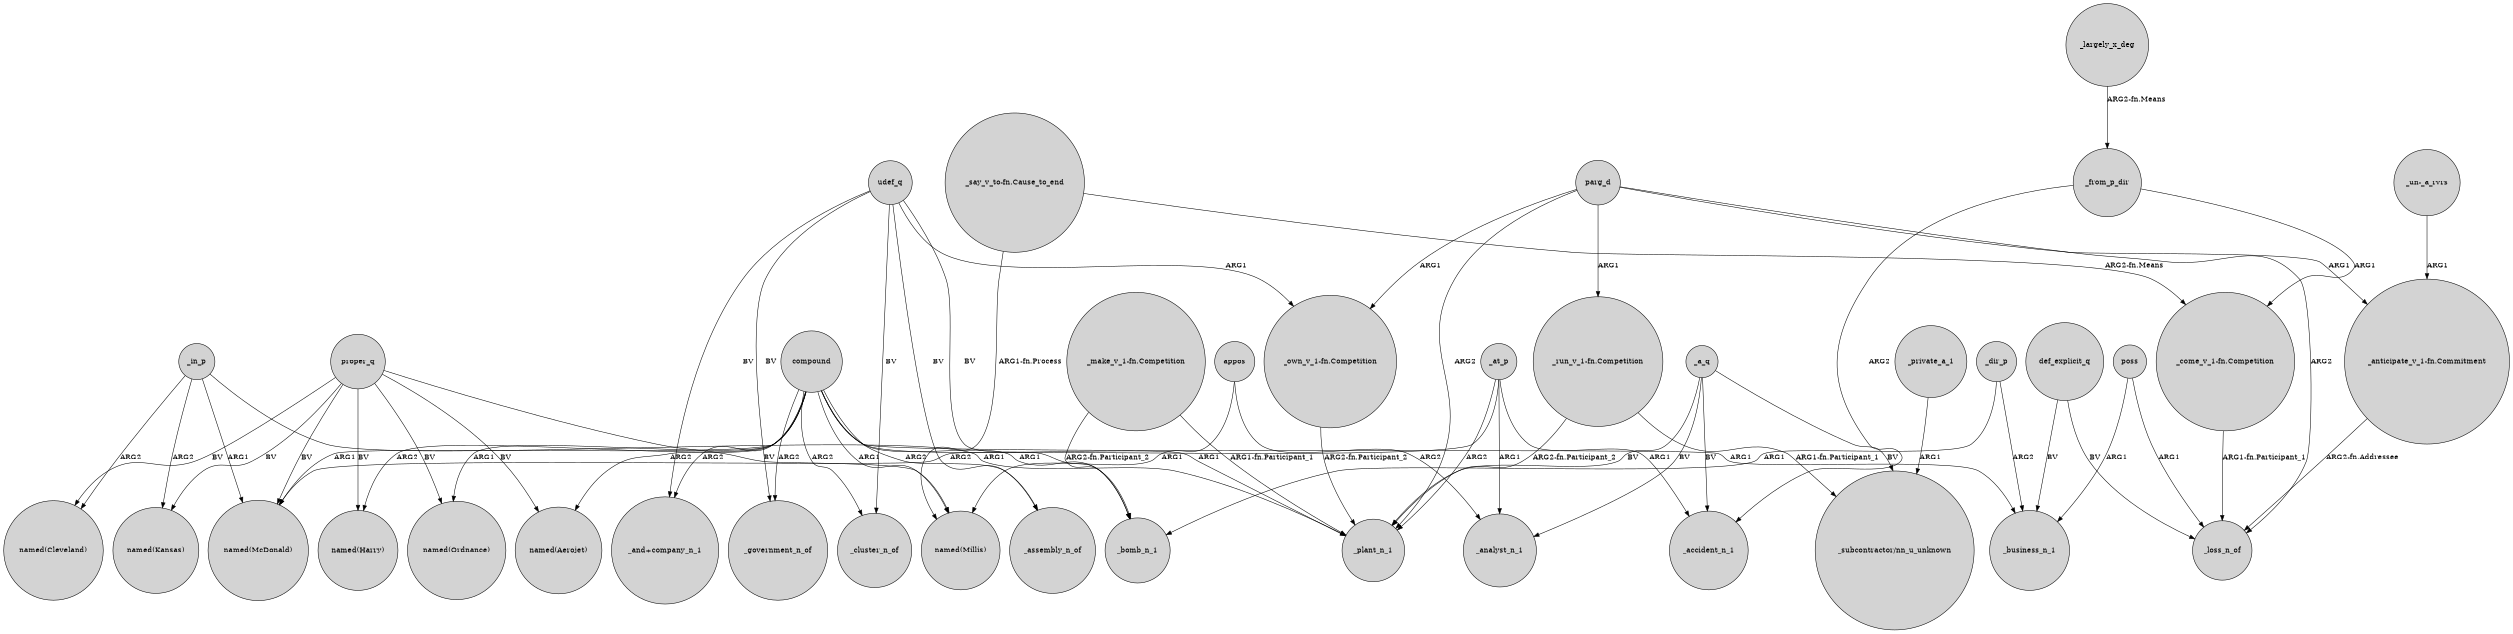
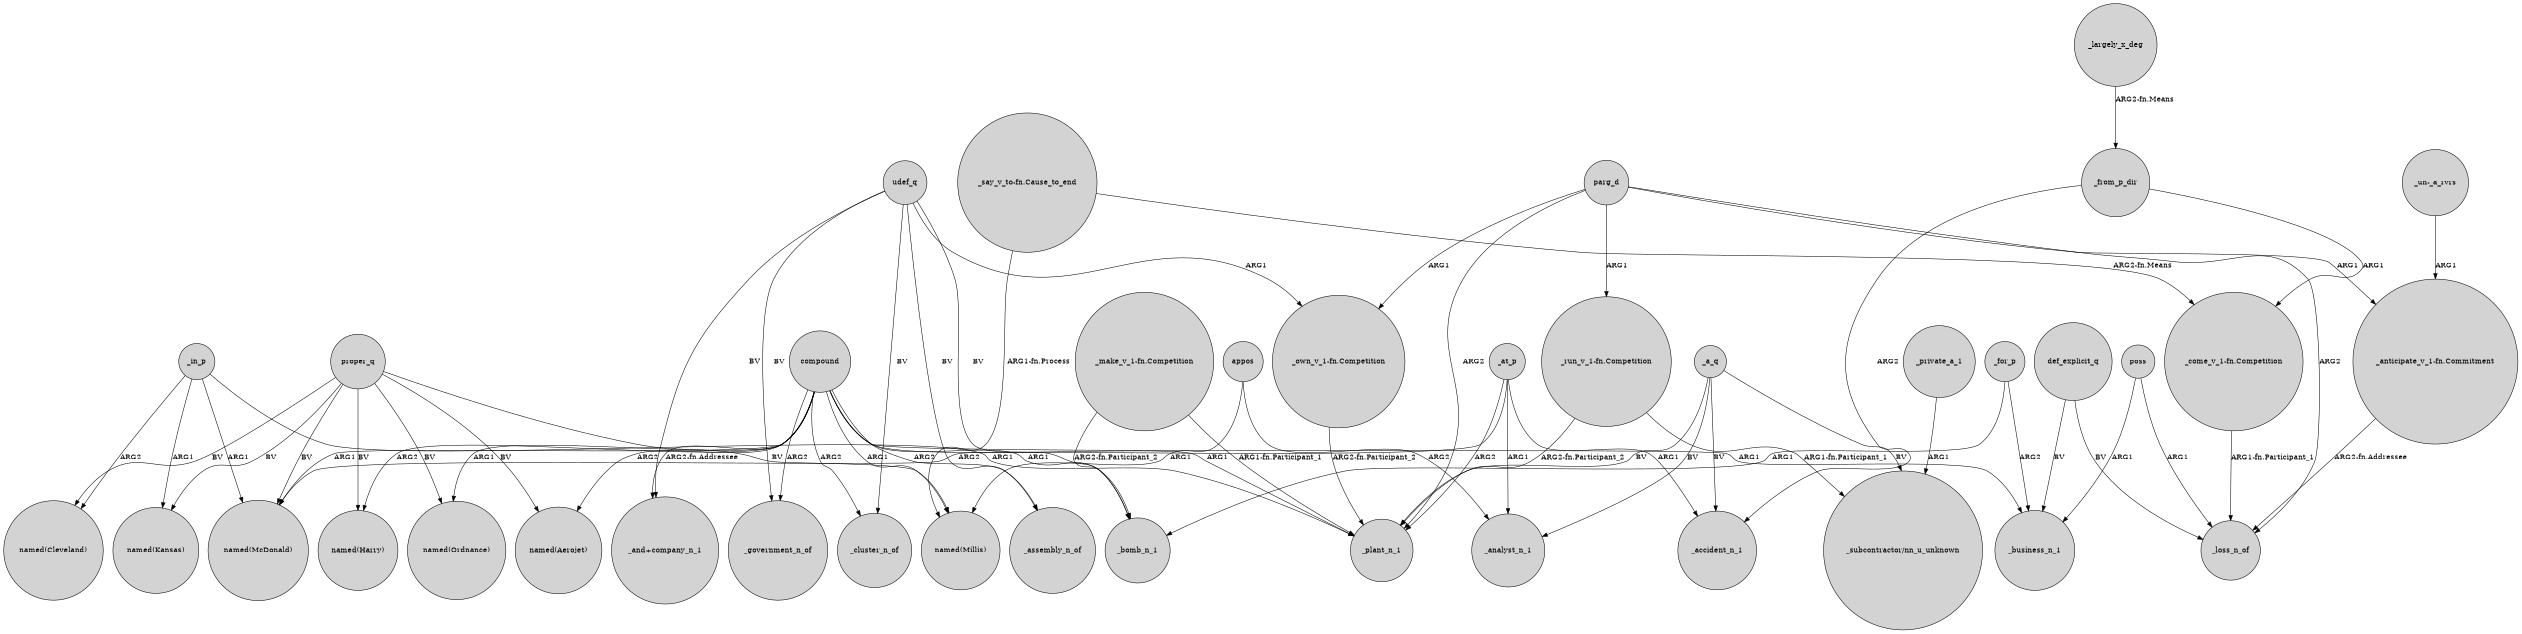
(1997, 362) -> (2005, 362)
(183, 458) -> (183, 458)
(713, 458) -> (702, 458)
